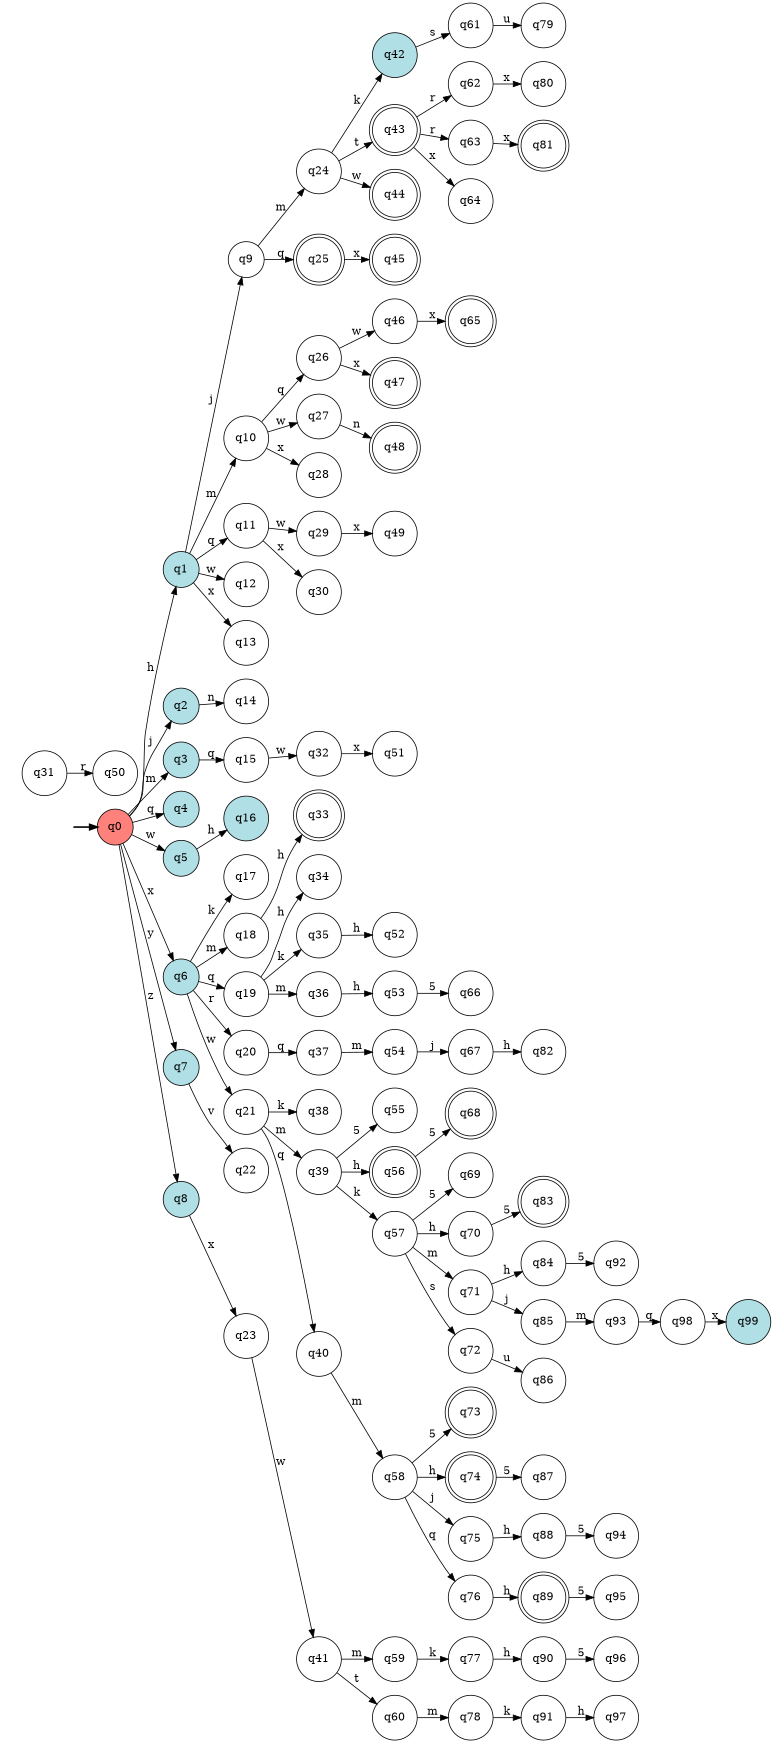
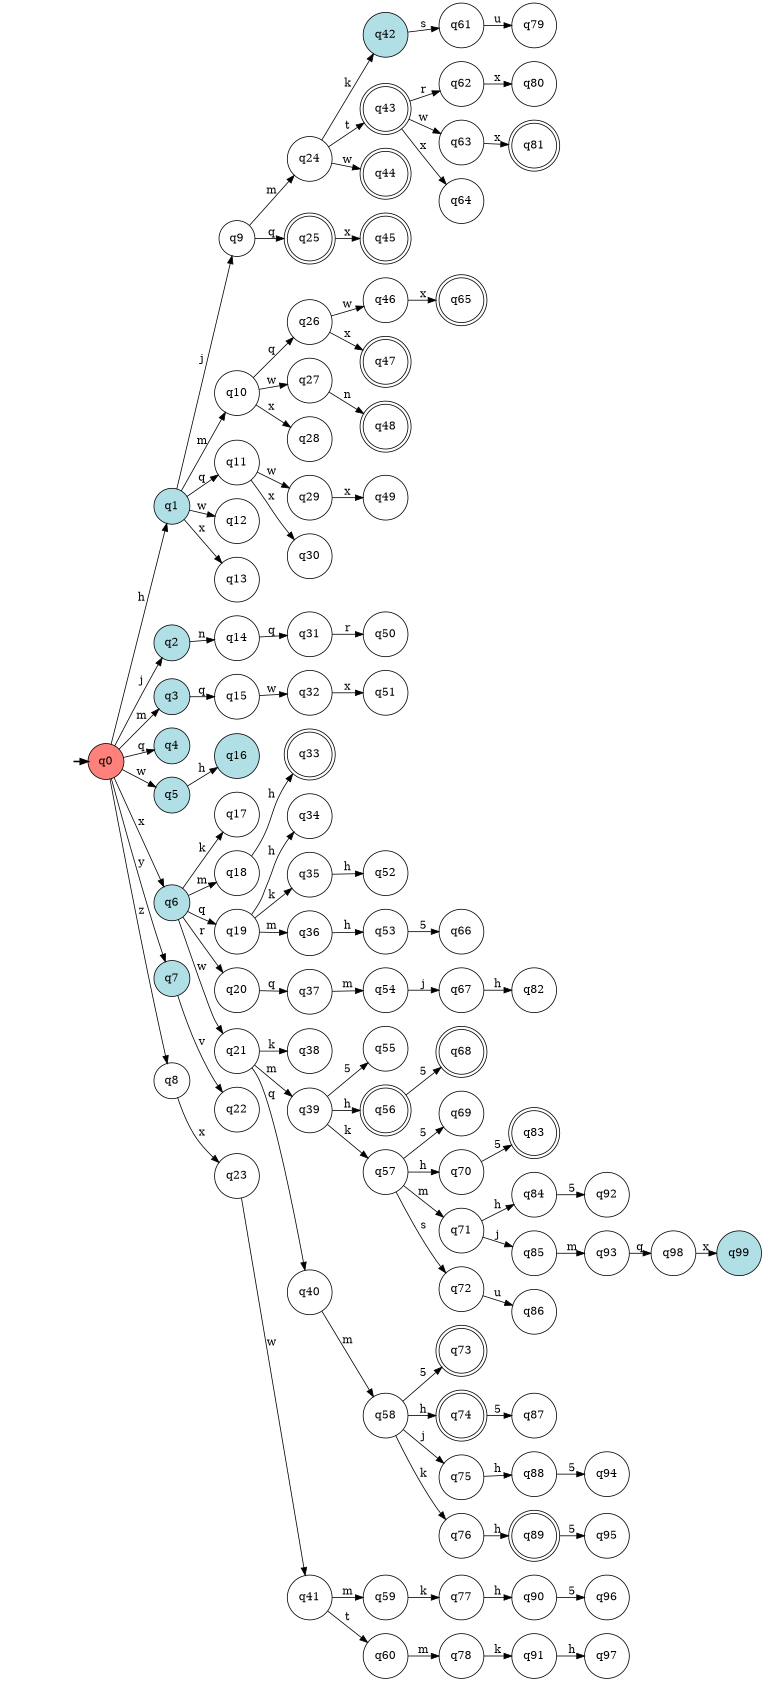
(433, 130) -> (424, 118)
none -> (269, 636)
(181, 1199) -> (172, 1081)
(433, 1535) -> (424, 1474)
